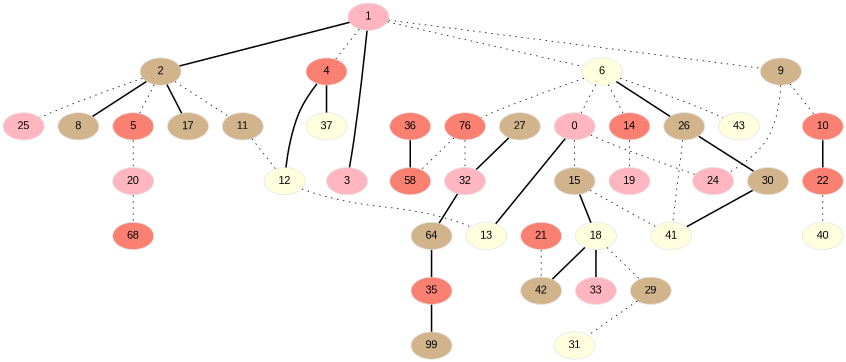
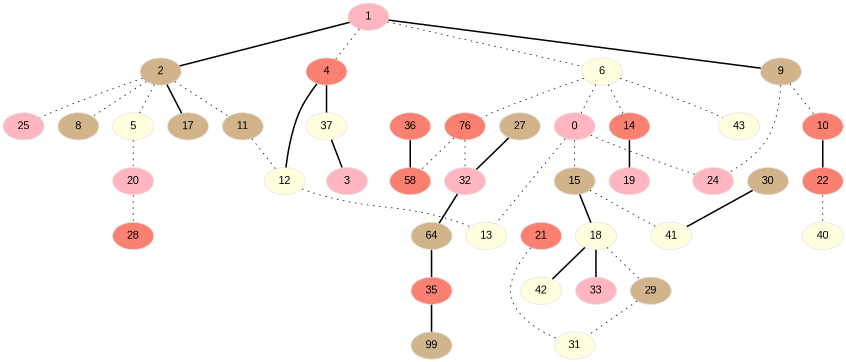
(575, 44) -> (575, 44)
(119, 99) -> (119, 99)
(359, 99) -> (337, 154)
(133, 126) -> (133, 126)
(684, 126) -> none
(629, 156) -> (629, 156)
(530, 181) -> (530, 181)
(133, 236) -> (133, 236)
(541, 263) -> (513, 301)
(541, 291) -> (541, 291)
